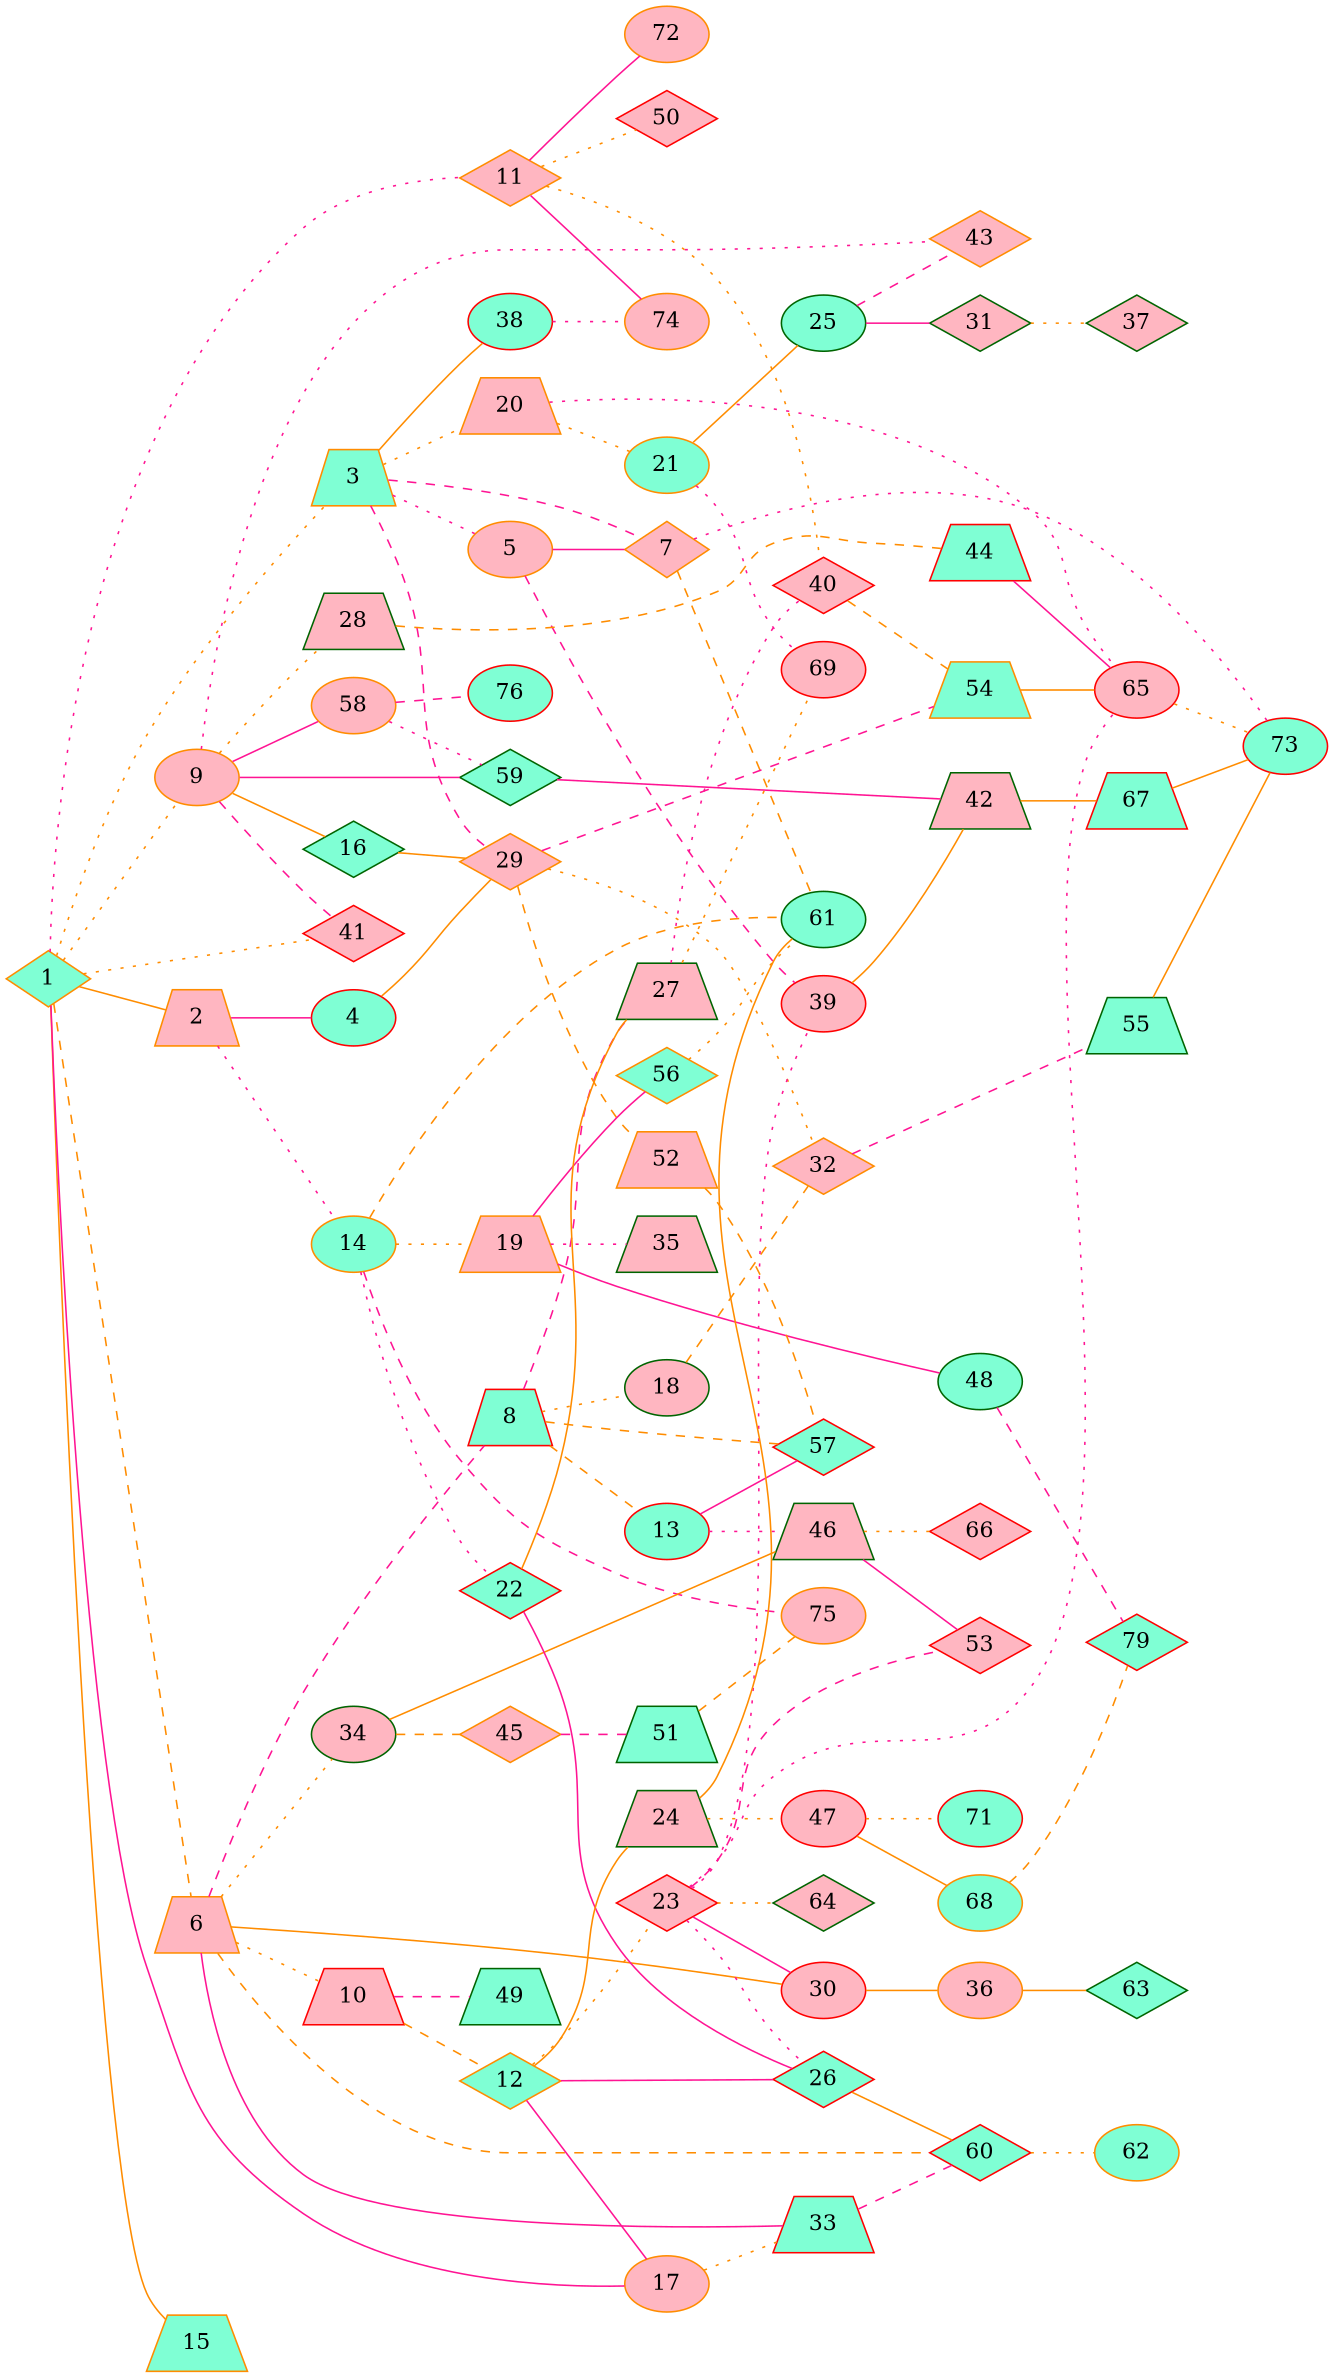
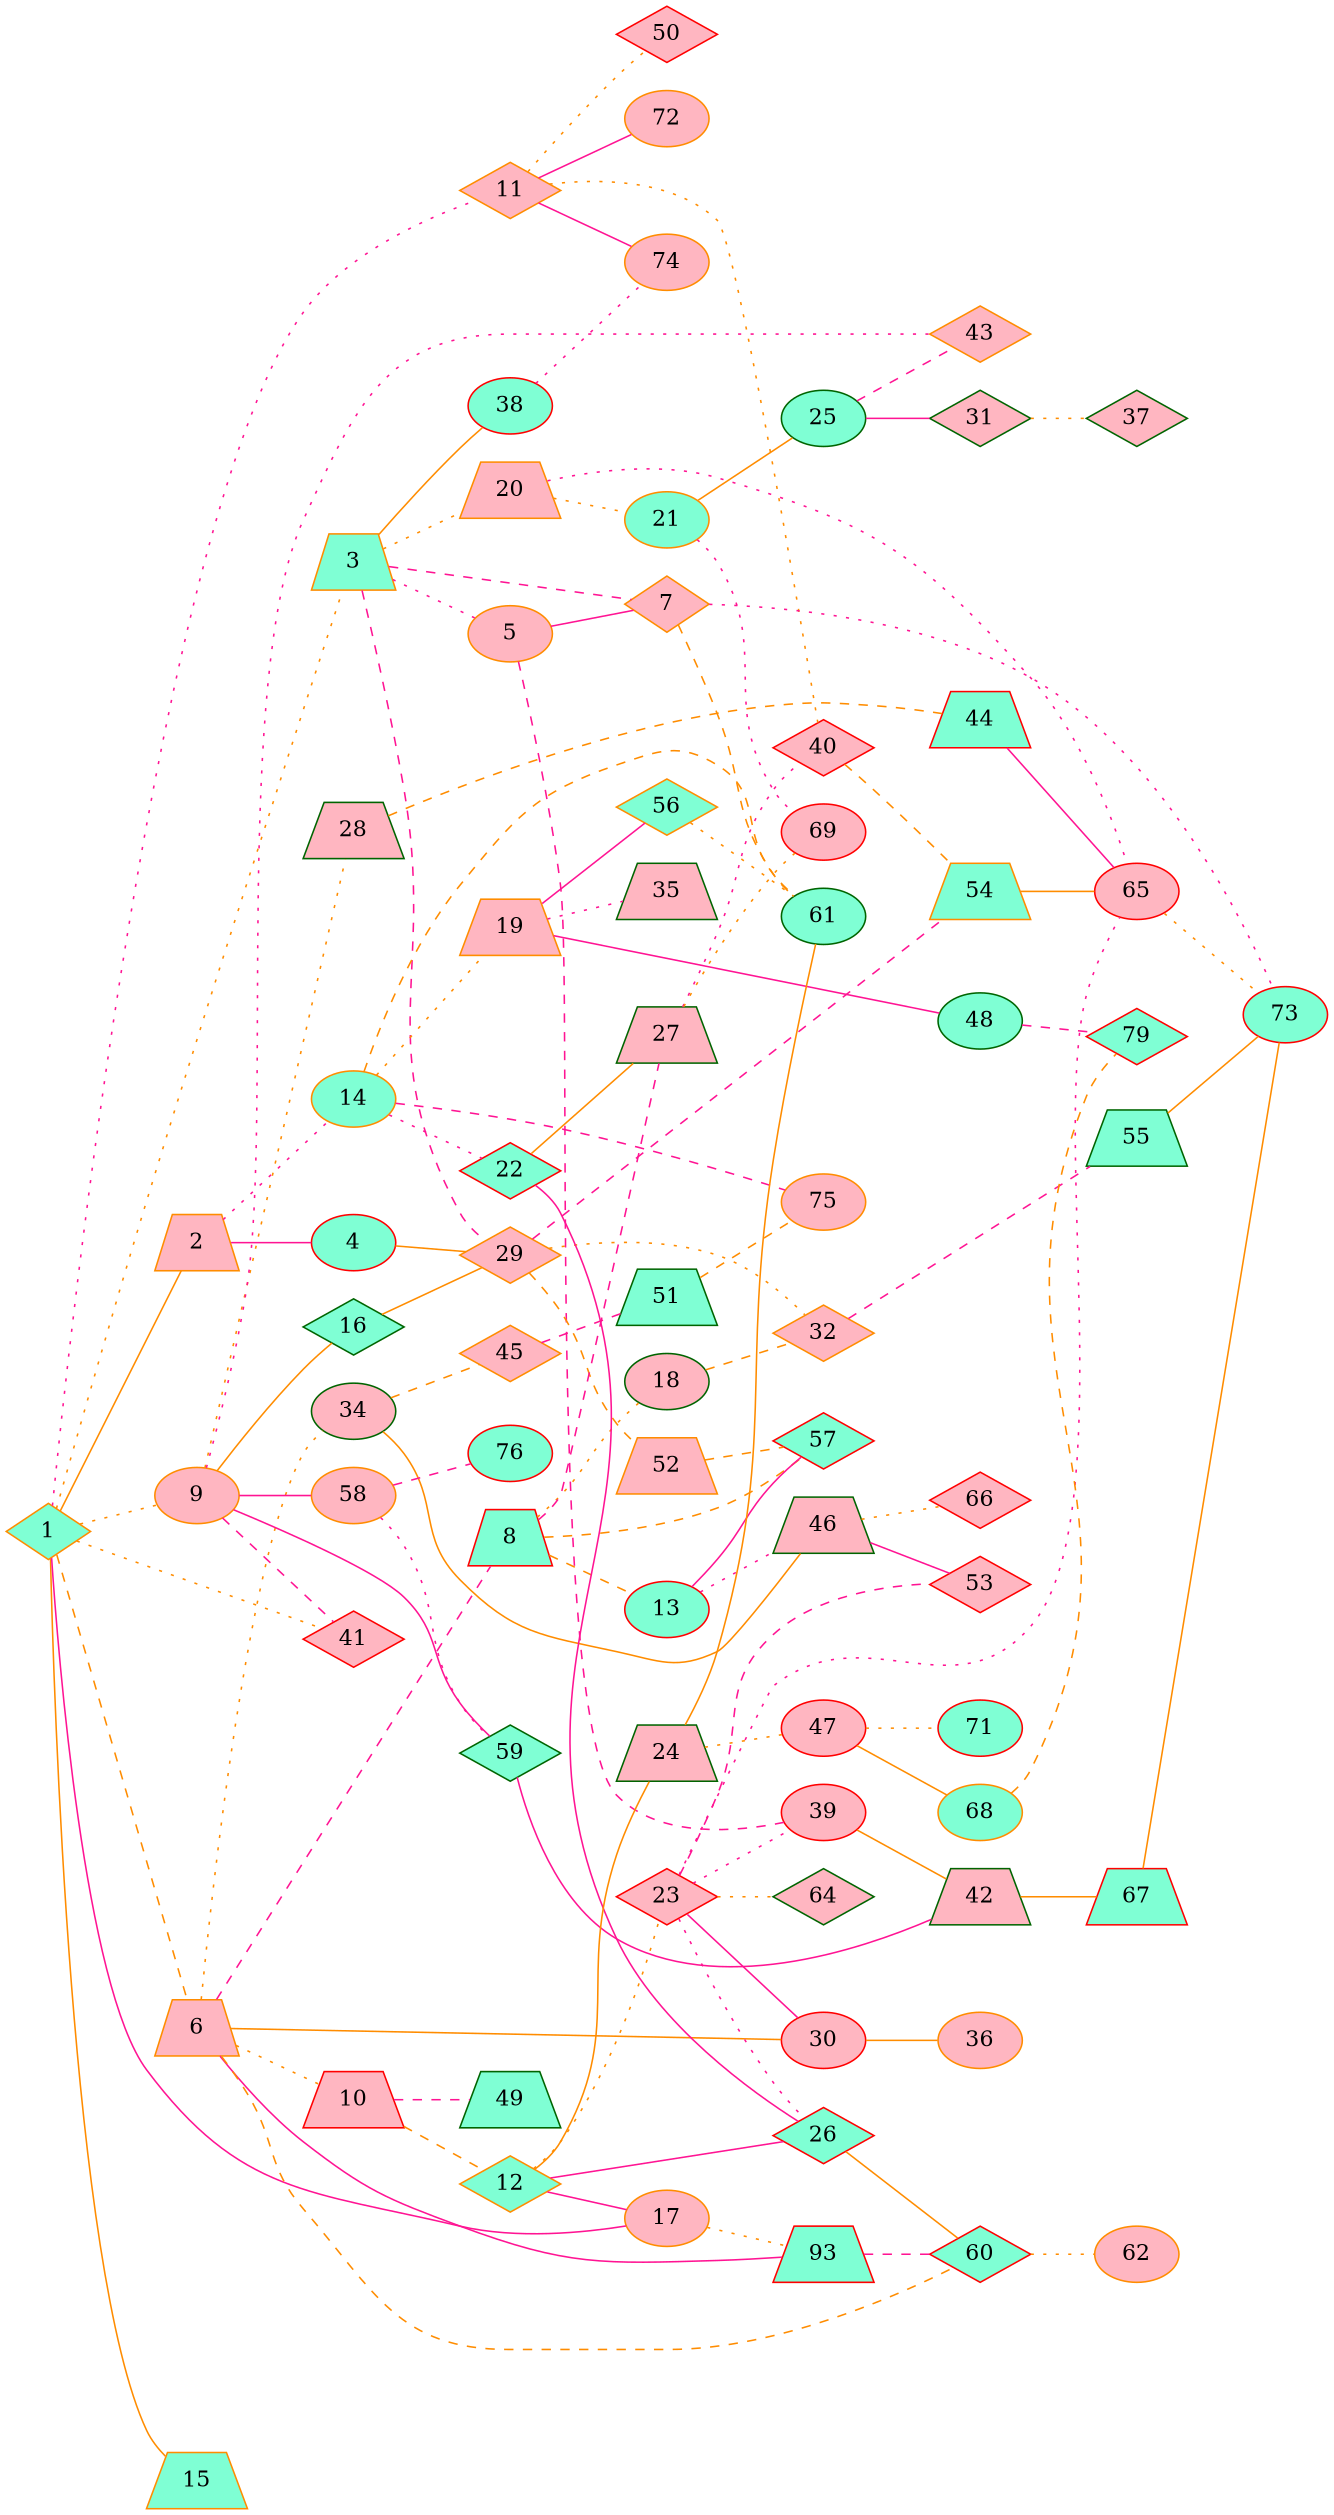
(1137, 1990) -> none
(1137, 2153) -> (1137, 2254)
(824, 2225) -> (824, 2254)
